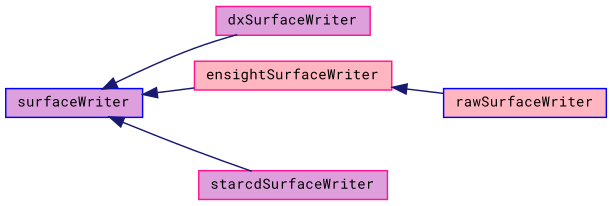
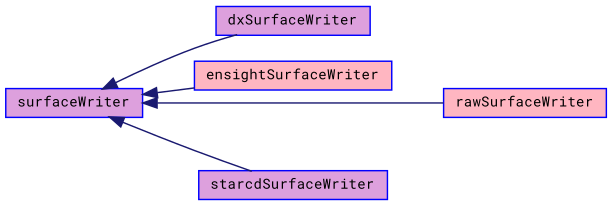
(293, 21) -> (293, 21)
(293, 76) -> (293, 76)
(425, 91) -> (300, 103)
(293, 185) -> (293, 185)
